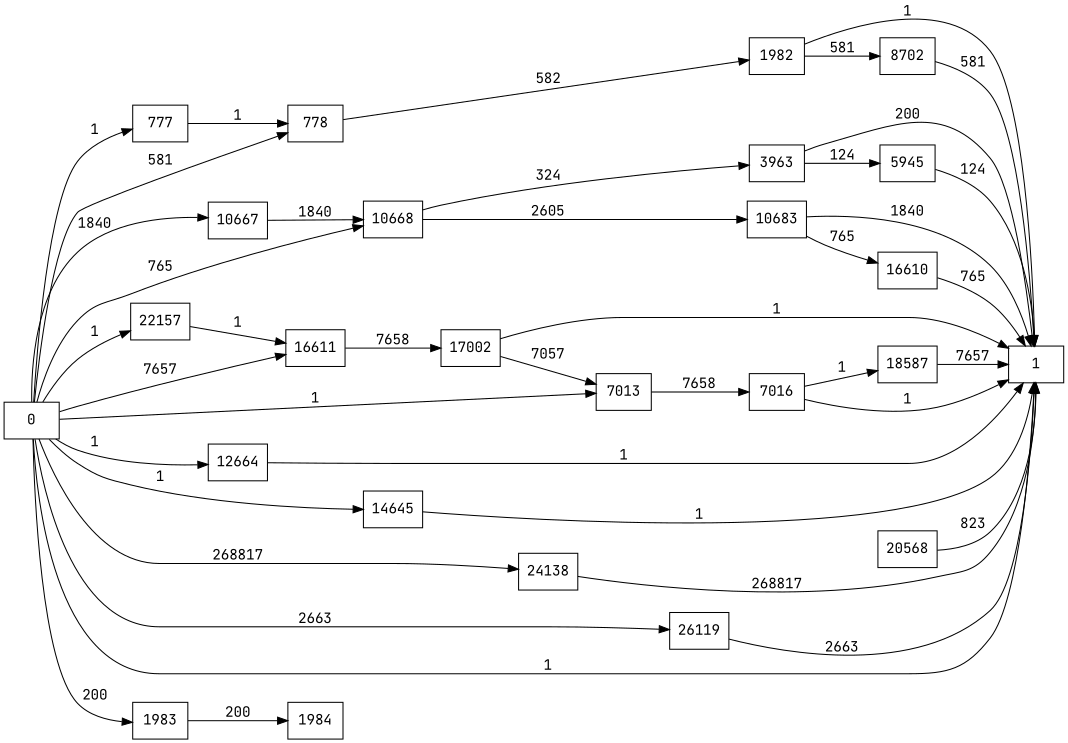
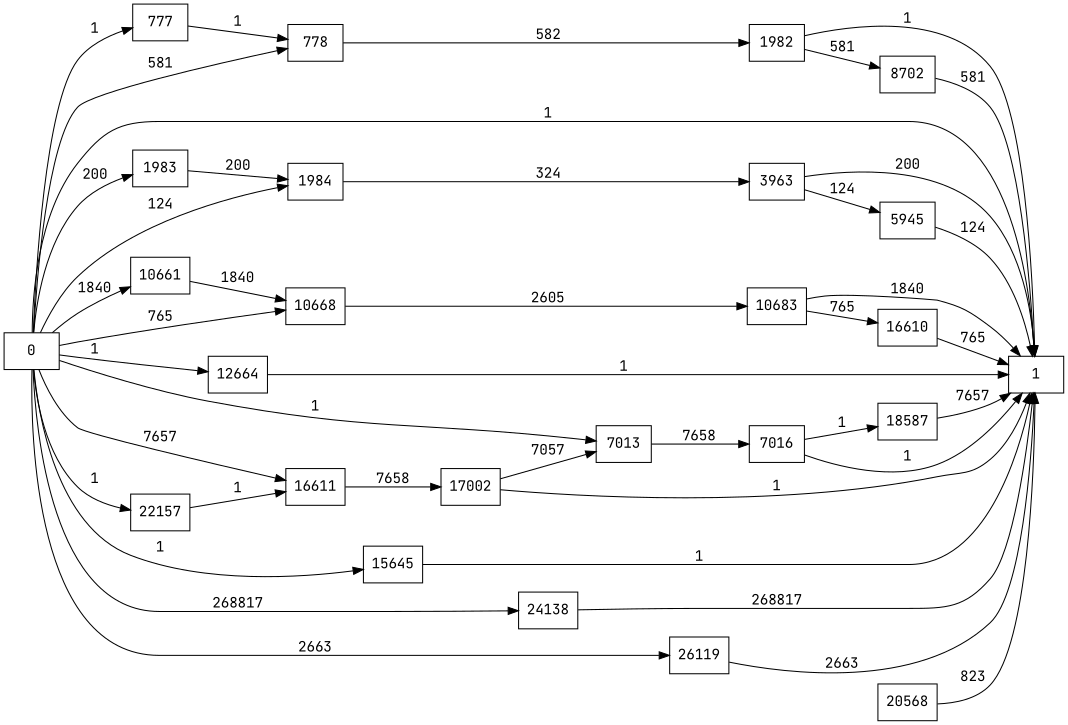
(580, 182) -> (541, 182)
(238, 220) -> (160, 276)
none -> (141, 233)
(393, 509) -> (393, 565)
